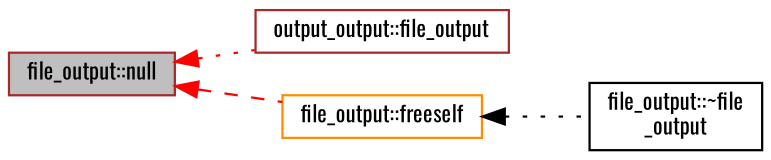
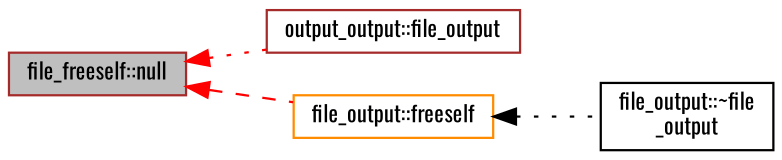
(92, 74) -> (98, 74)
